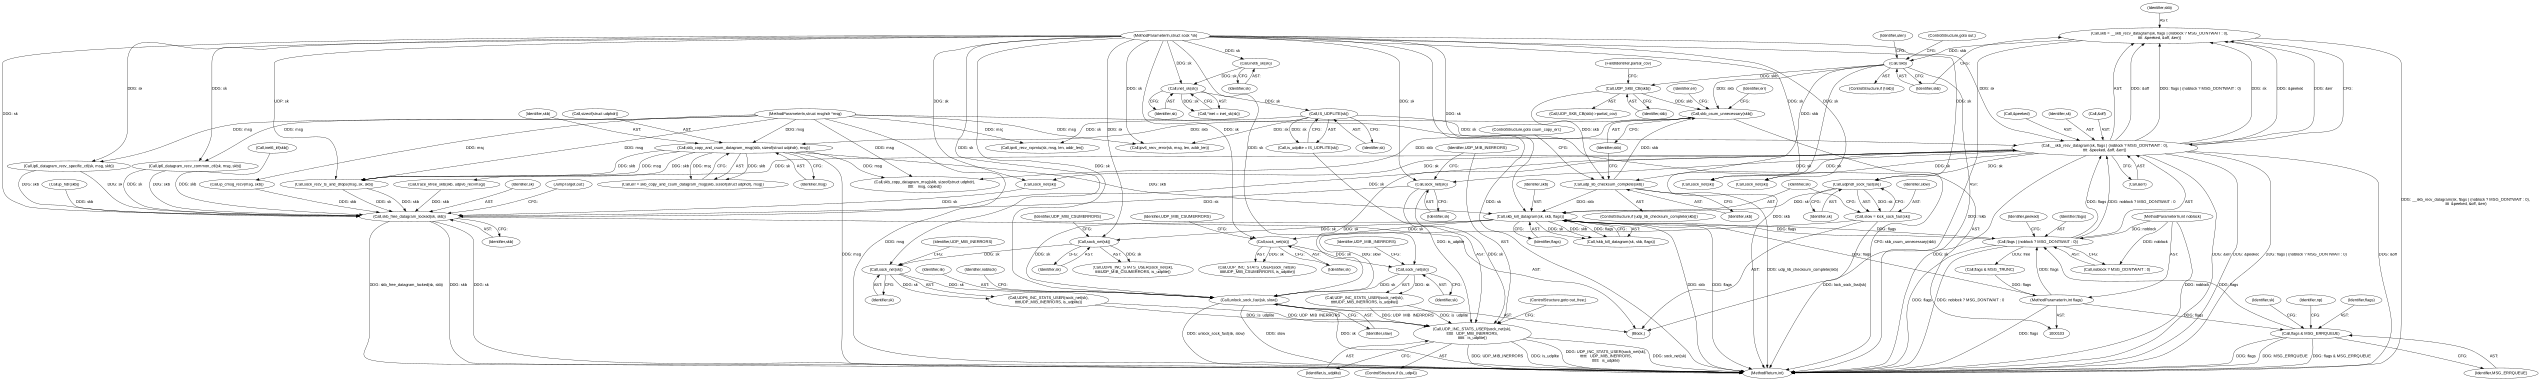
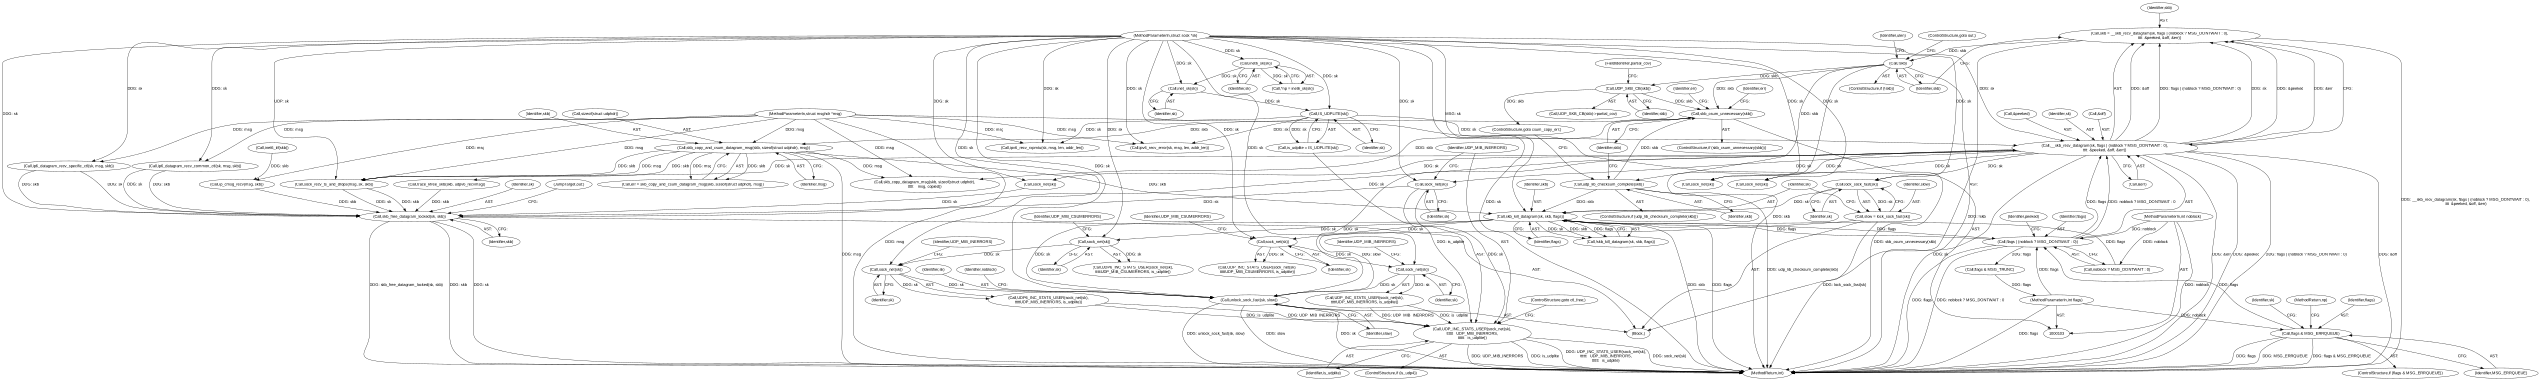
none -> (1281, 55)
none -> (1045, 58)
none -> (1293, 89)
(1219, 114) -> none
(1453, 114) -> (1453, 114)
(1544, 124) -> (1536, 93)
none -> (1722, 148)
(64, 184) -> none
(1857, 184) -> (1857, 184)
(209, 202) -> (268, 168)
(1905, 242) -> (1905, 242)
(1803, 246) -> (1905, 223)
(2021, 254) -> (2021, 254)
(2157, 283) -> (2169, 318)
(1558, 300) -> (1558, 300)
(2311, 300) -> (2311, 300)
(2193, 315) -> (2193, 315)
none -> (2400, 373)
